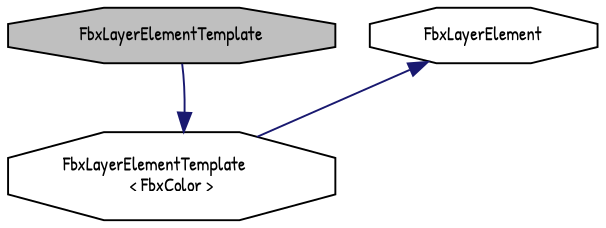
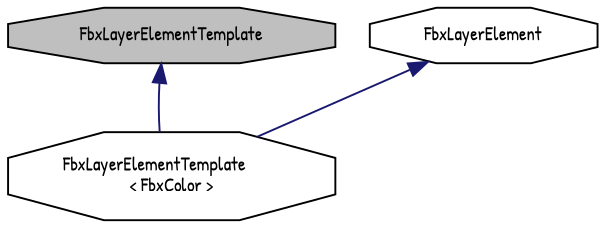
(184, 88) -> (159, 107)
